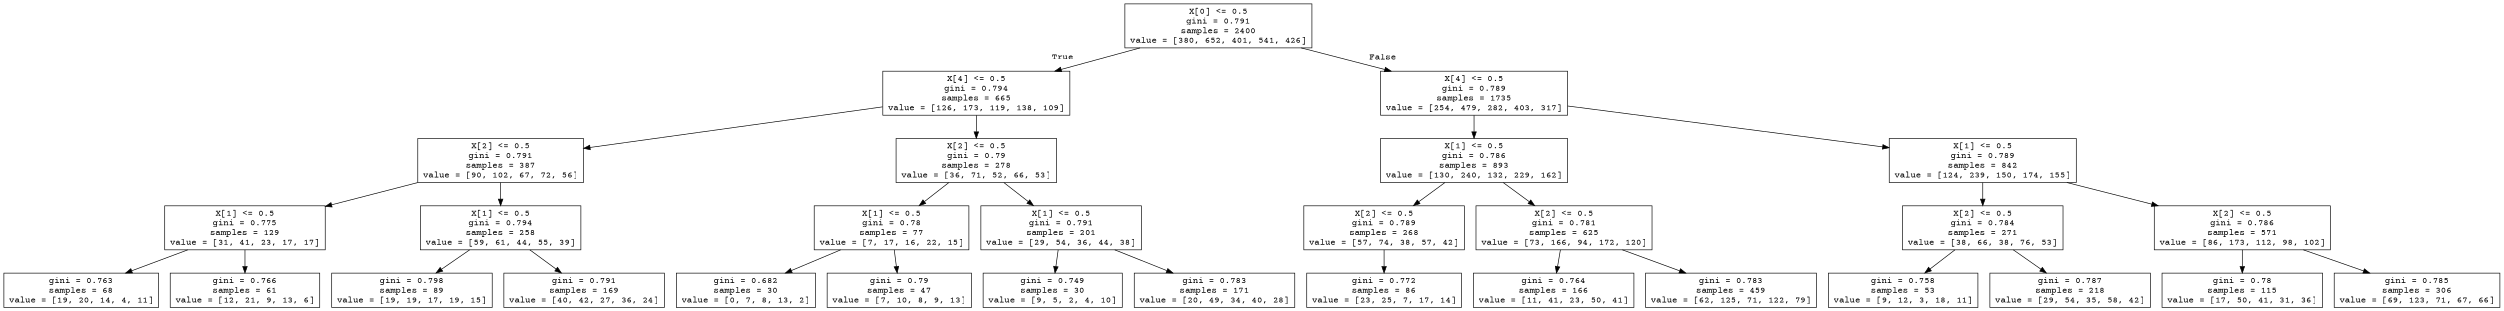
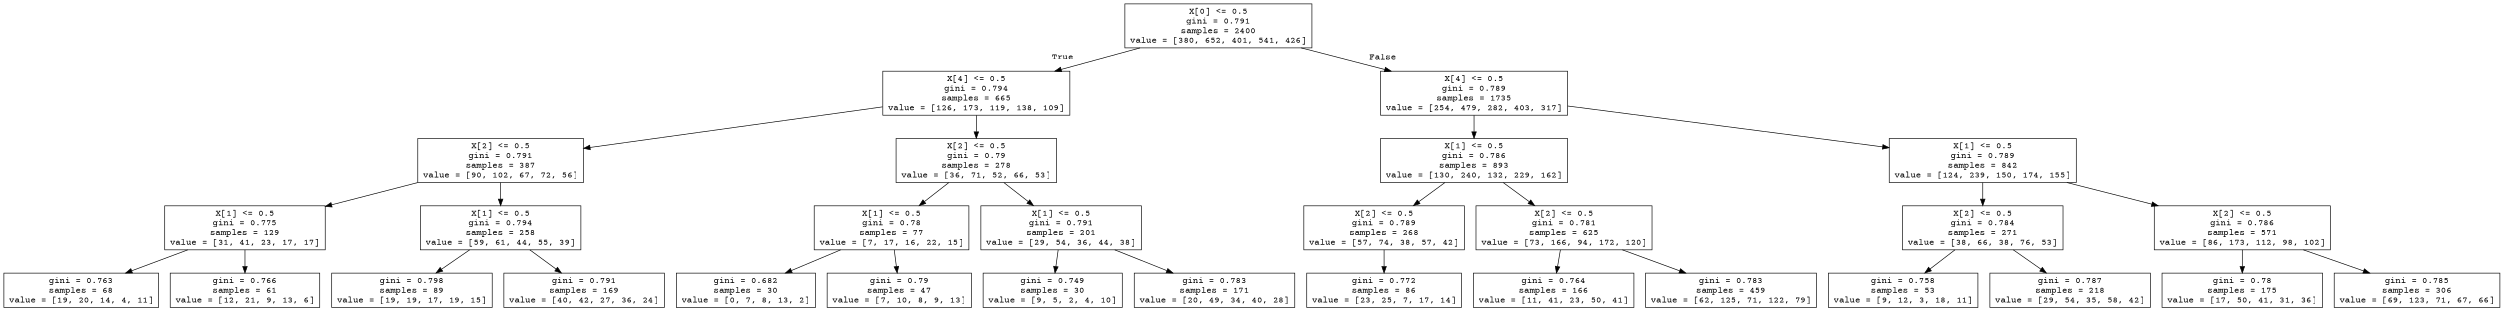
(2242, 290) -> (2242, 290)
